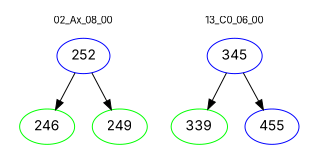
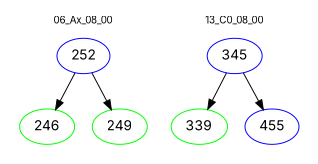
(83, 21) -> (83, 21)
(235, 21) -> (235, 21)
